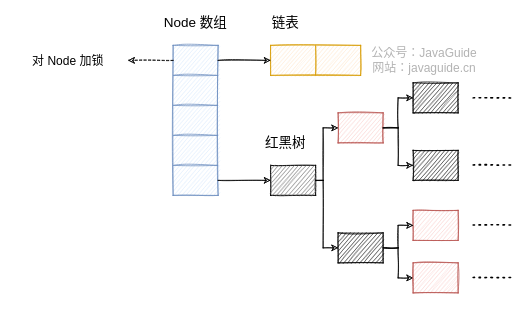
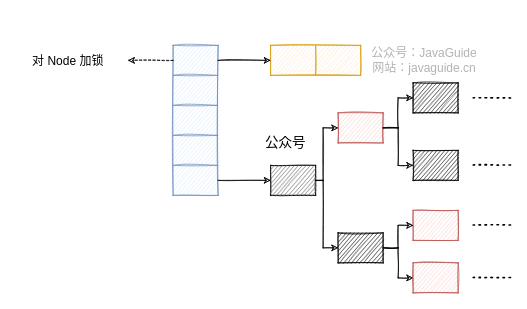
(195, 23) -> none
(285, 23) -> none
(285, 143) -> (285, 143)
